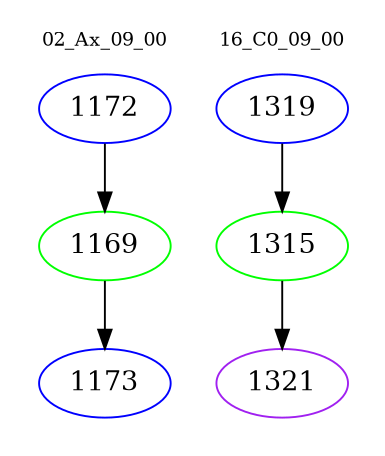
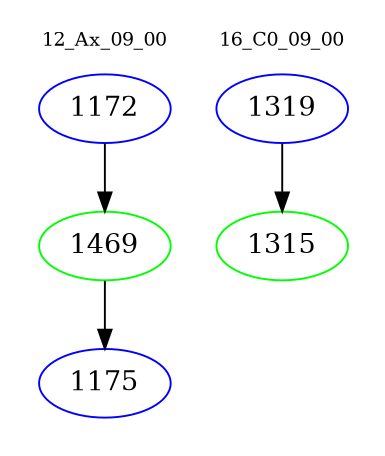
(105, 41) -> (105, 41)
(105, 246) -> (105, 246)
(105, 383) -> (105, 383)
(282, 383) -> none
